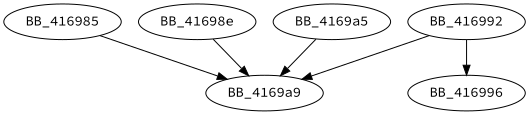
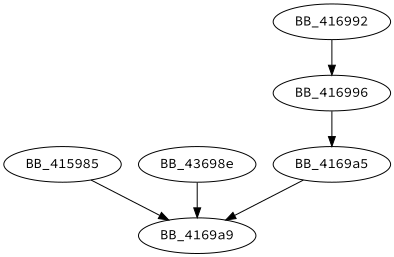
(63, 22) -> (63, 164)
(197, 22) -> (197, 164)
(370, 56) -> none
none -> (332, 124)
